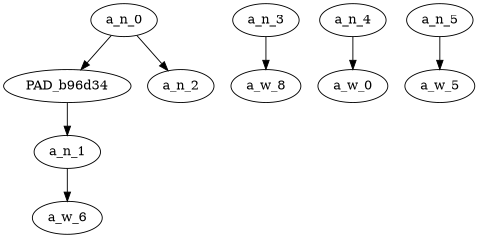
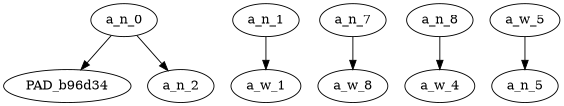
(266, 20) -> (353, 20)
(353, 20) -> (440, 20)
(440, 49) -> (525, 49)
(353, 86) -> (440, 86)
(67, 114) -> none
(67, 218) -> (266, 86)
